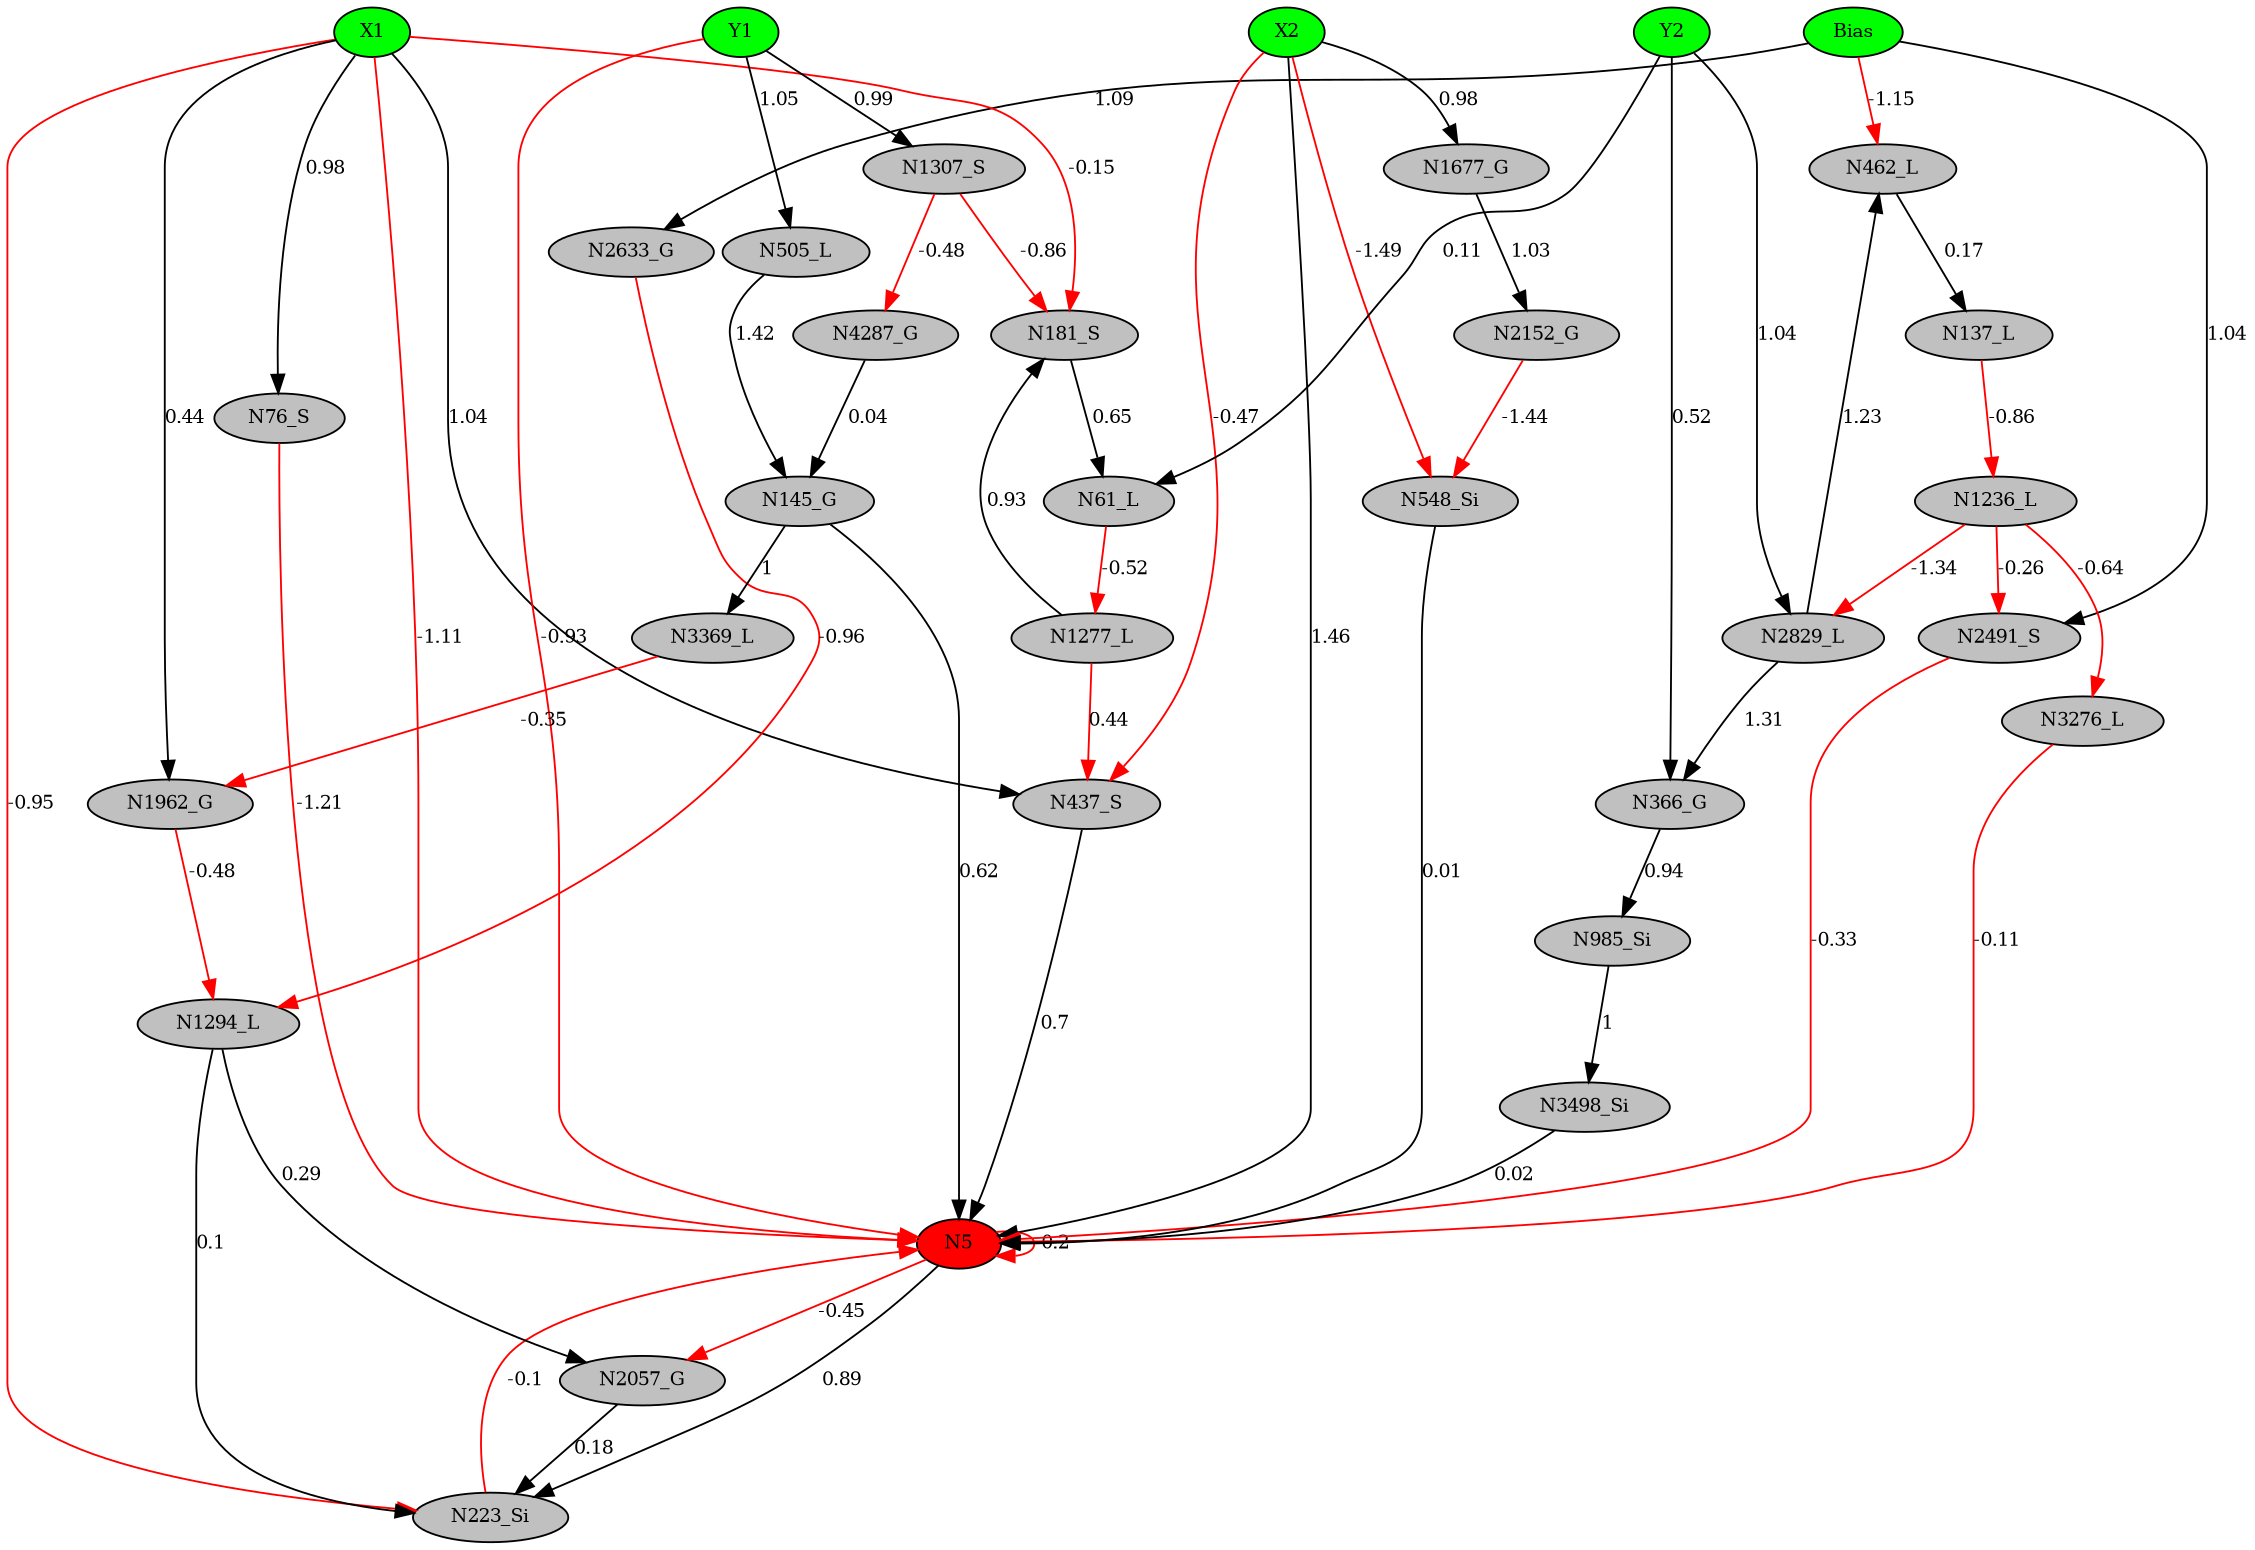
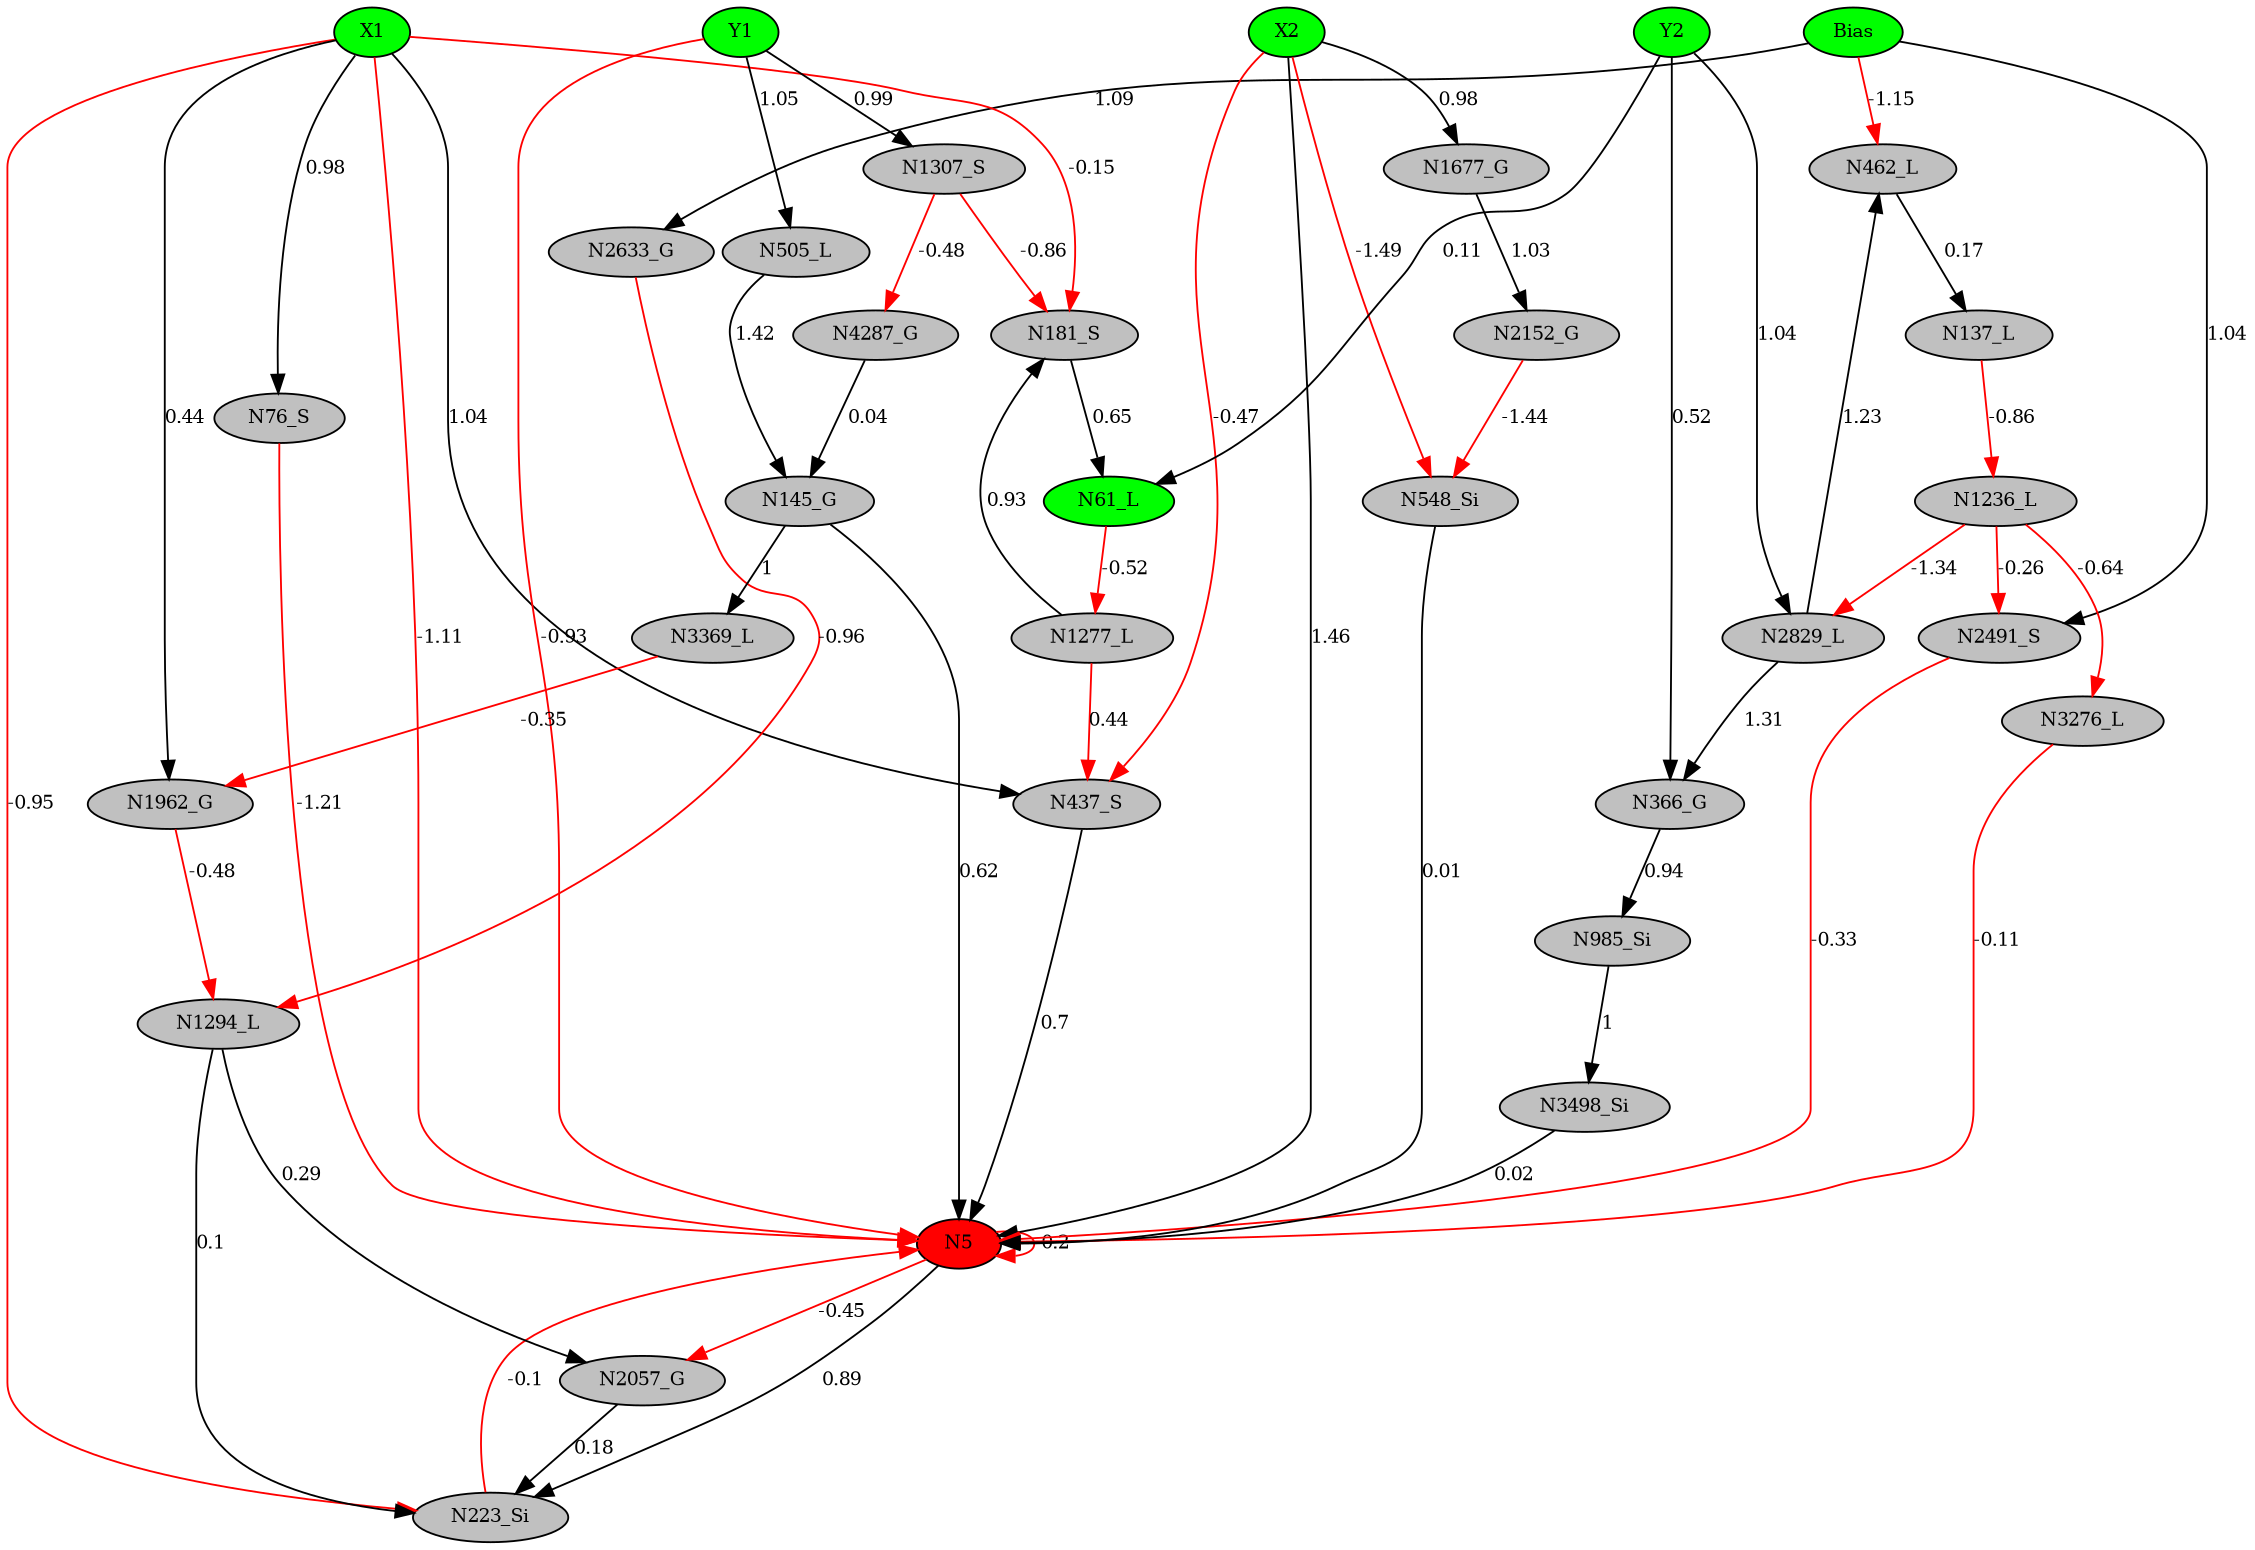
(1109, 501) -> (1109, 501)
